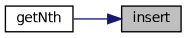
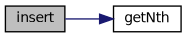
(90, 19) -> (82, 19)
